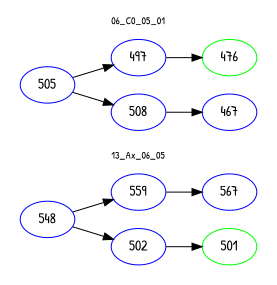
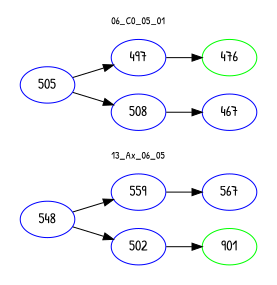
(230, 247) -> (230, 247)
